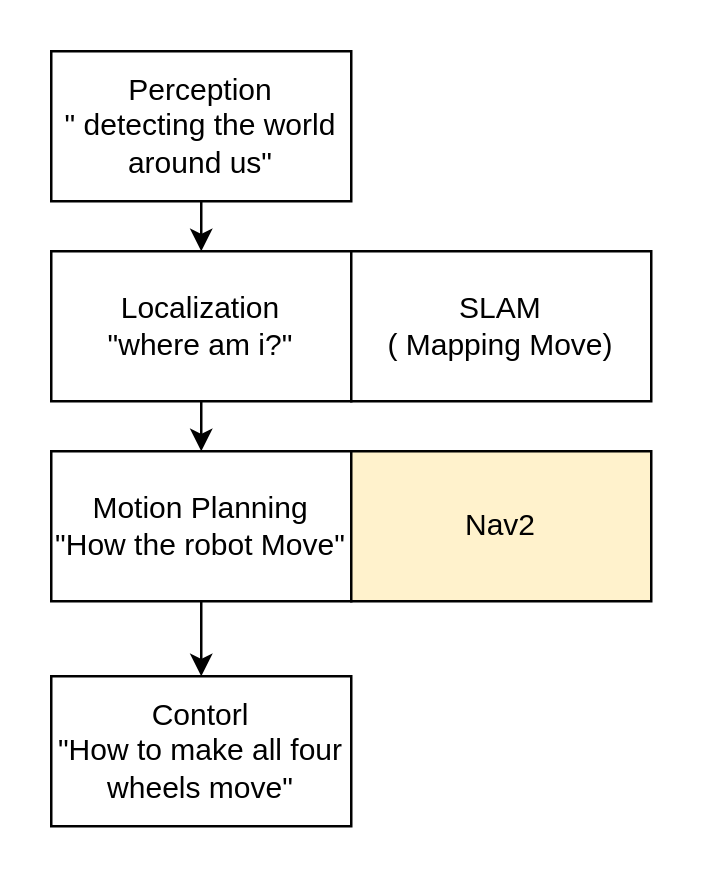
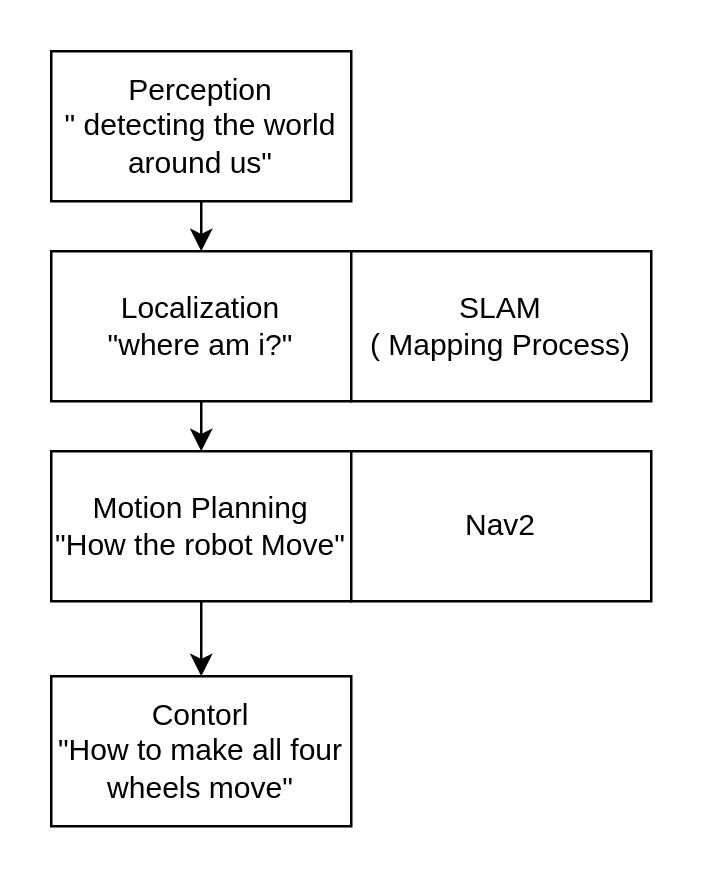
(501, 326) -> (501, 326)
(501, 526) -> (501, 526)
